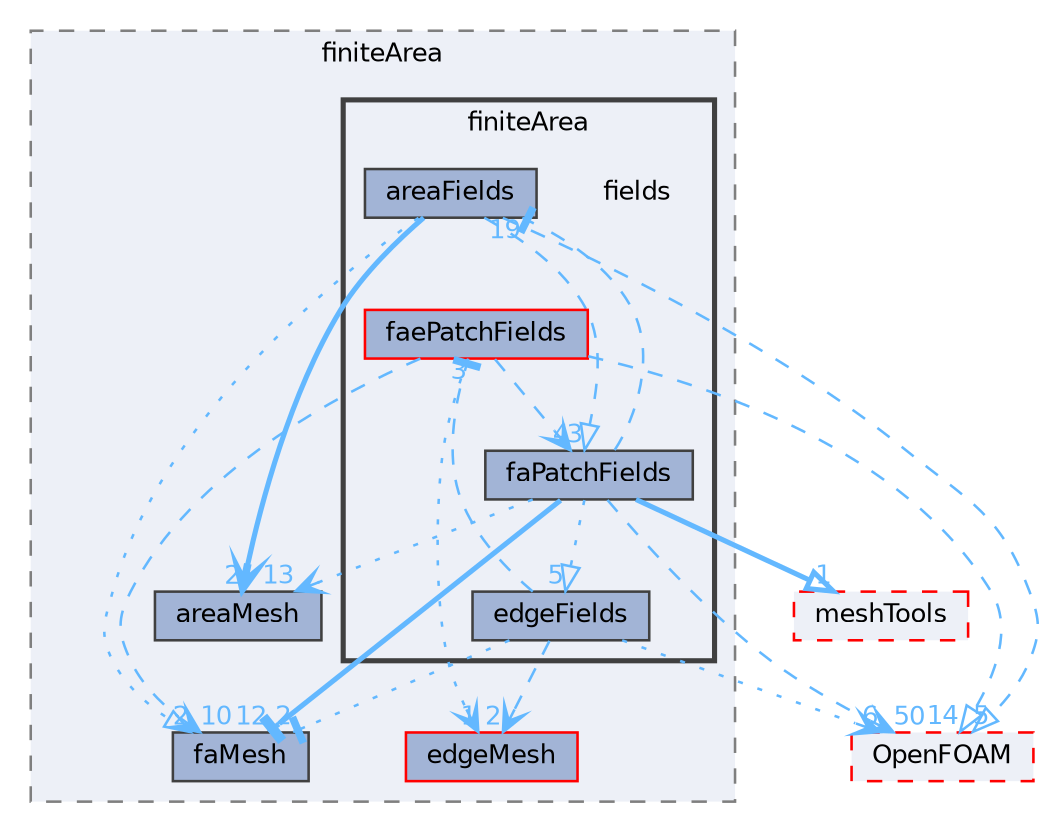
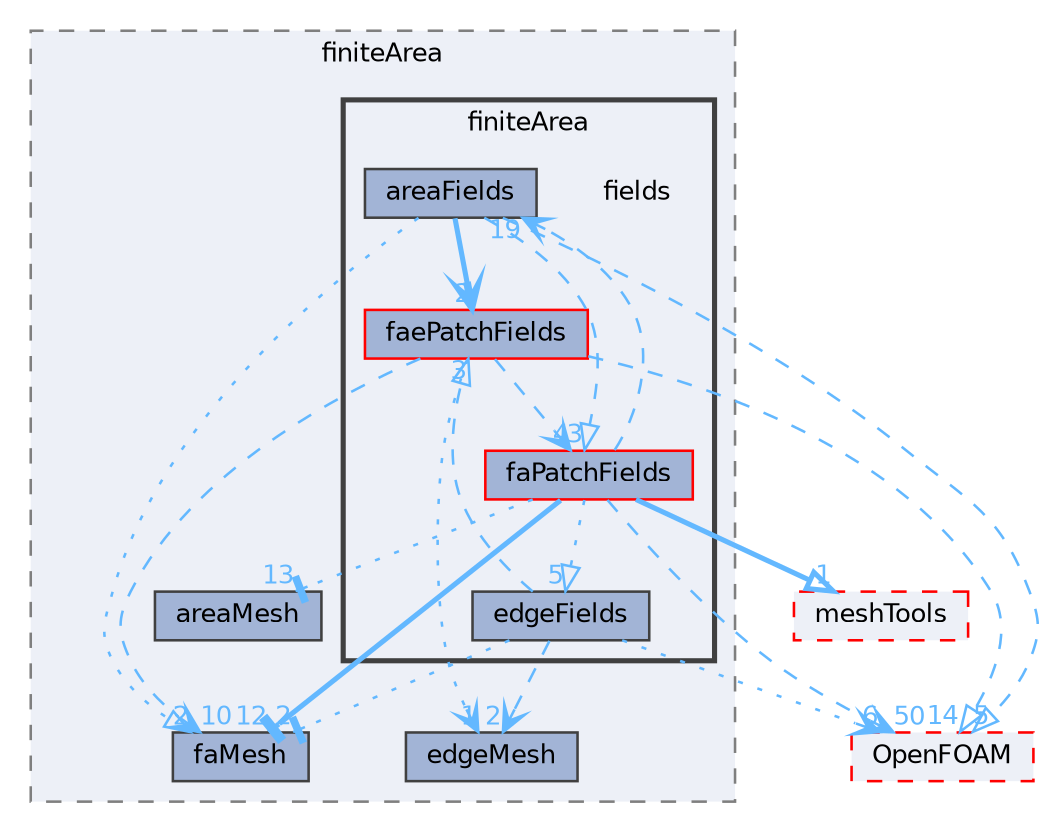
(637, 323) -> (637, 323)
(307, 376) -> (461, 251)
(589, 475) -> (589, 475)
(461, 500) -> (461, 500)
(421, 543) -> (421, 543)
(492, 757) -> (492, 757)
